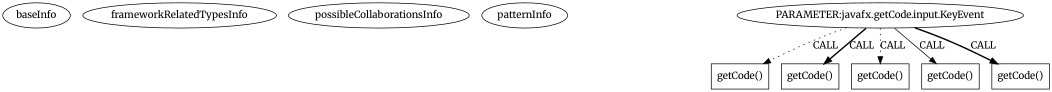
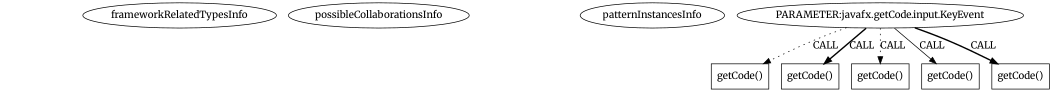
(37, 15) -> none
(525, 15) -> none
none -> (652, 15)
